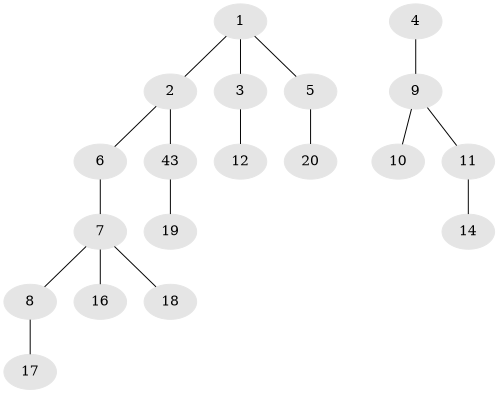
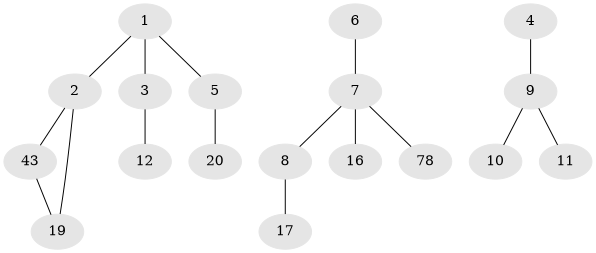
(135, 126) -> (67, 162)
(468, 232) -> none
(170, 302) -> (425, 162)
